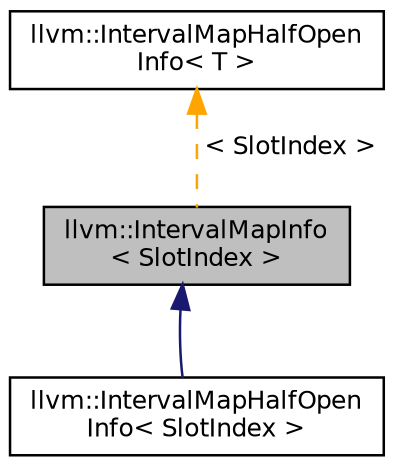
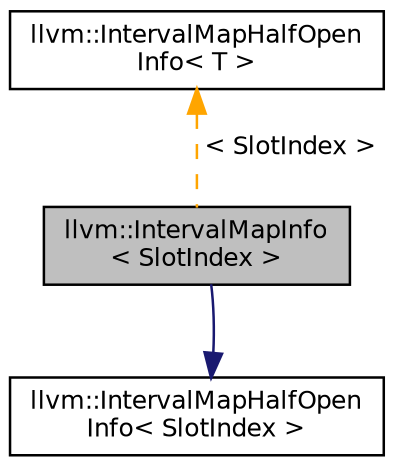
(180, 344) -> (214, 318)
